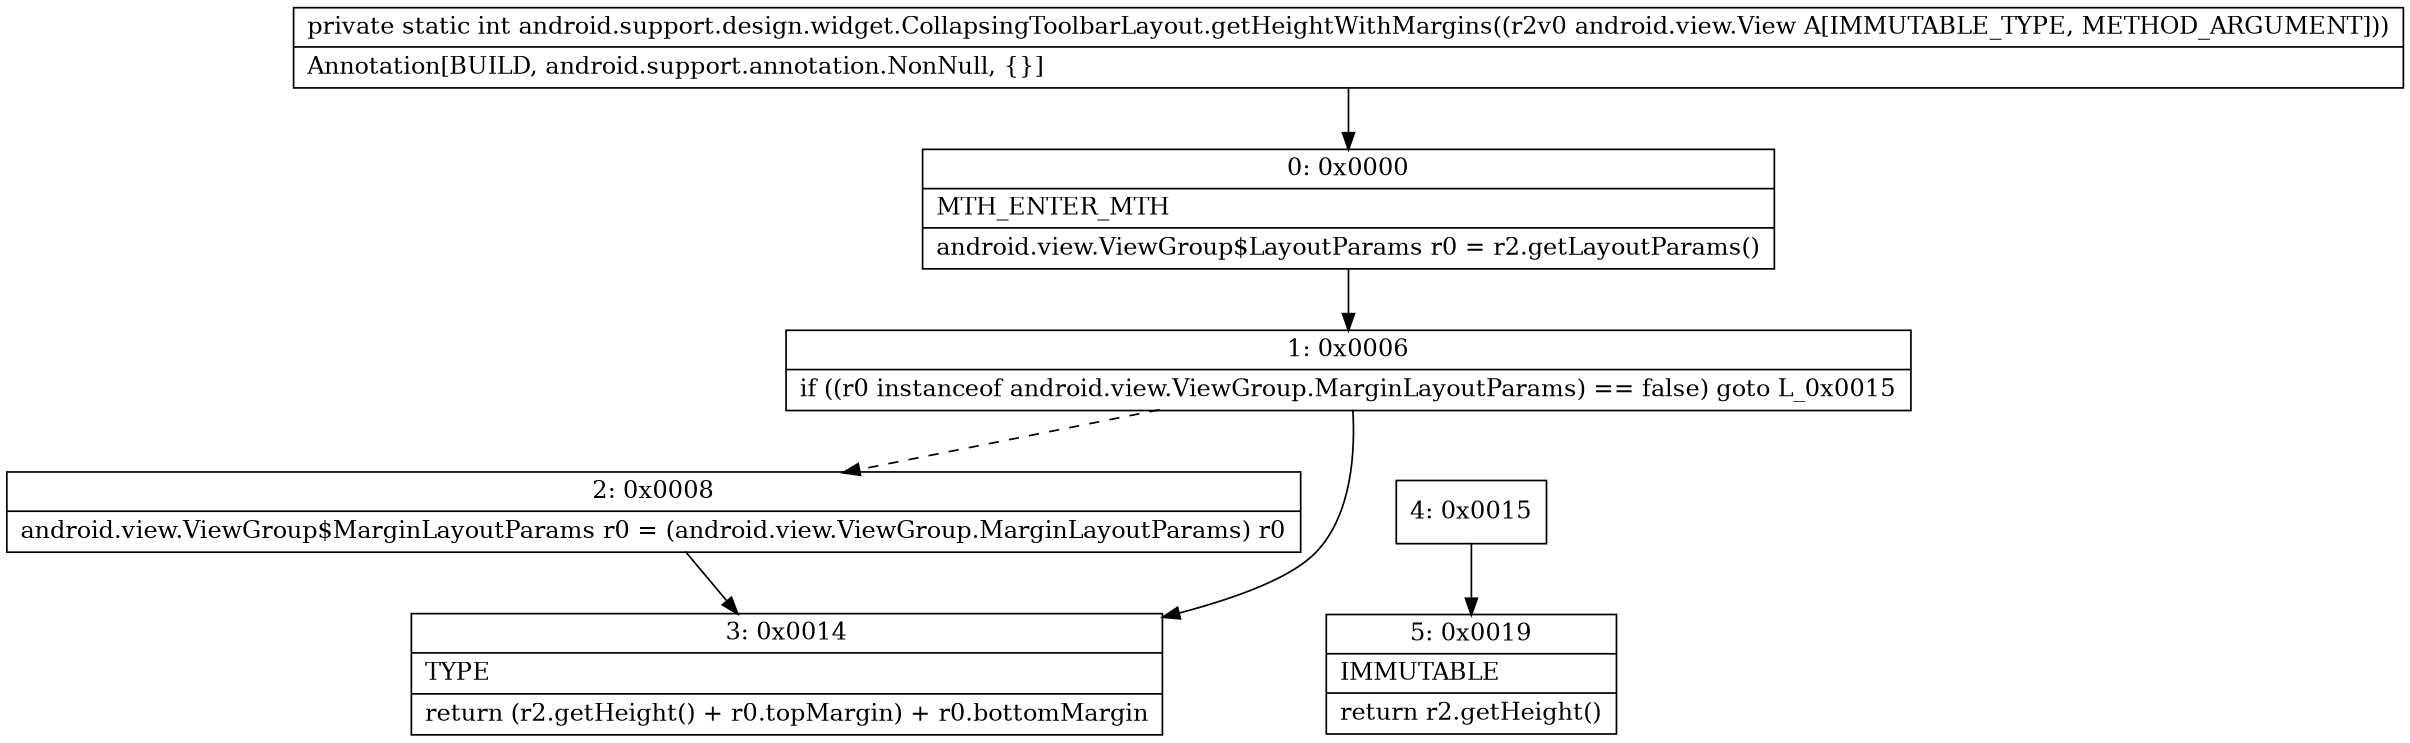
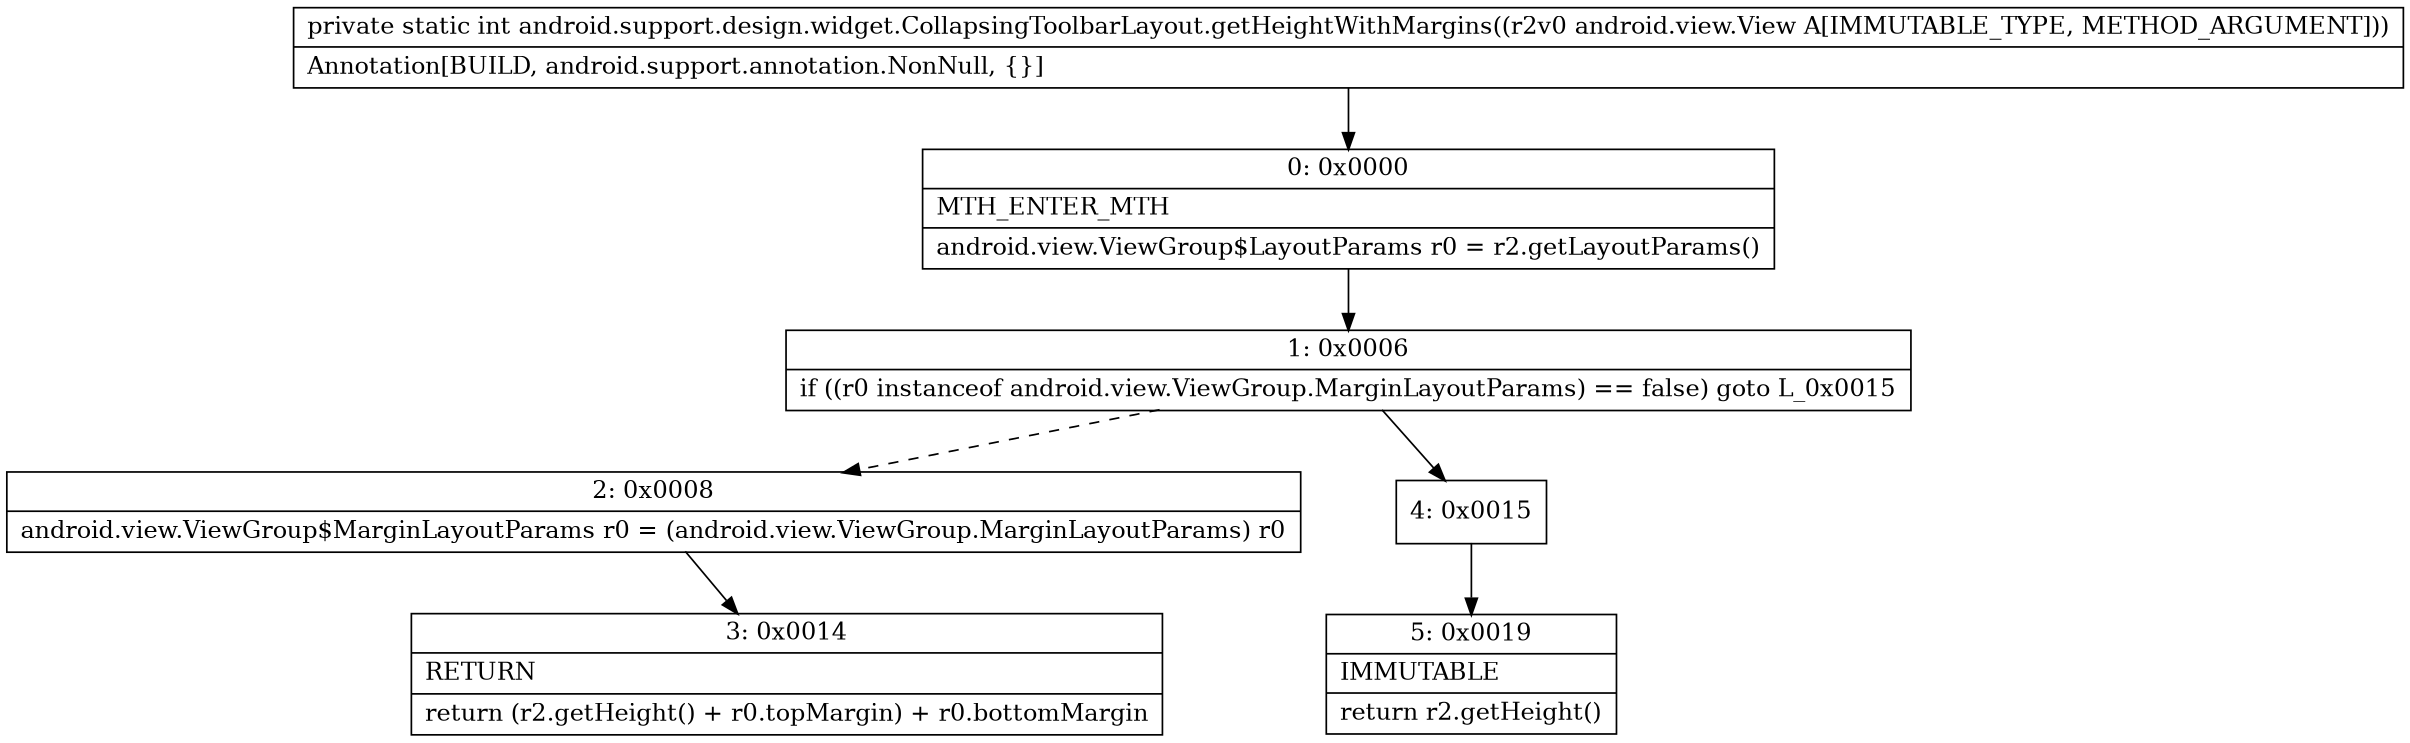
(1316, 552) -> (1408, 439)
(458, 673) -> (481, 673)
